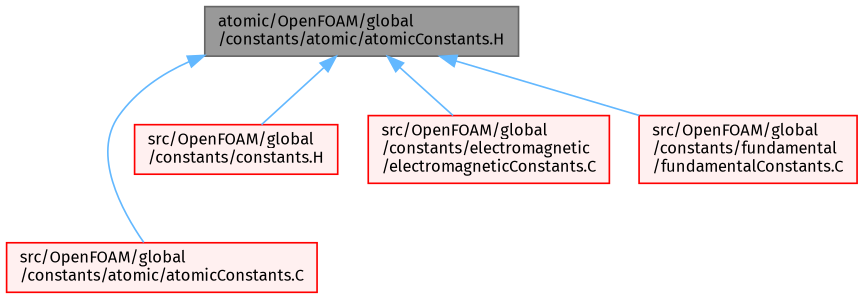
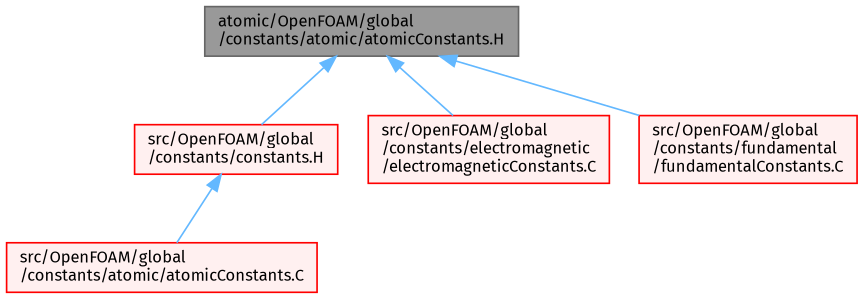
(110, 137) -> (194, 216)
